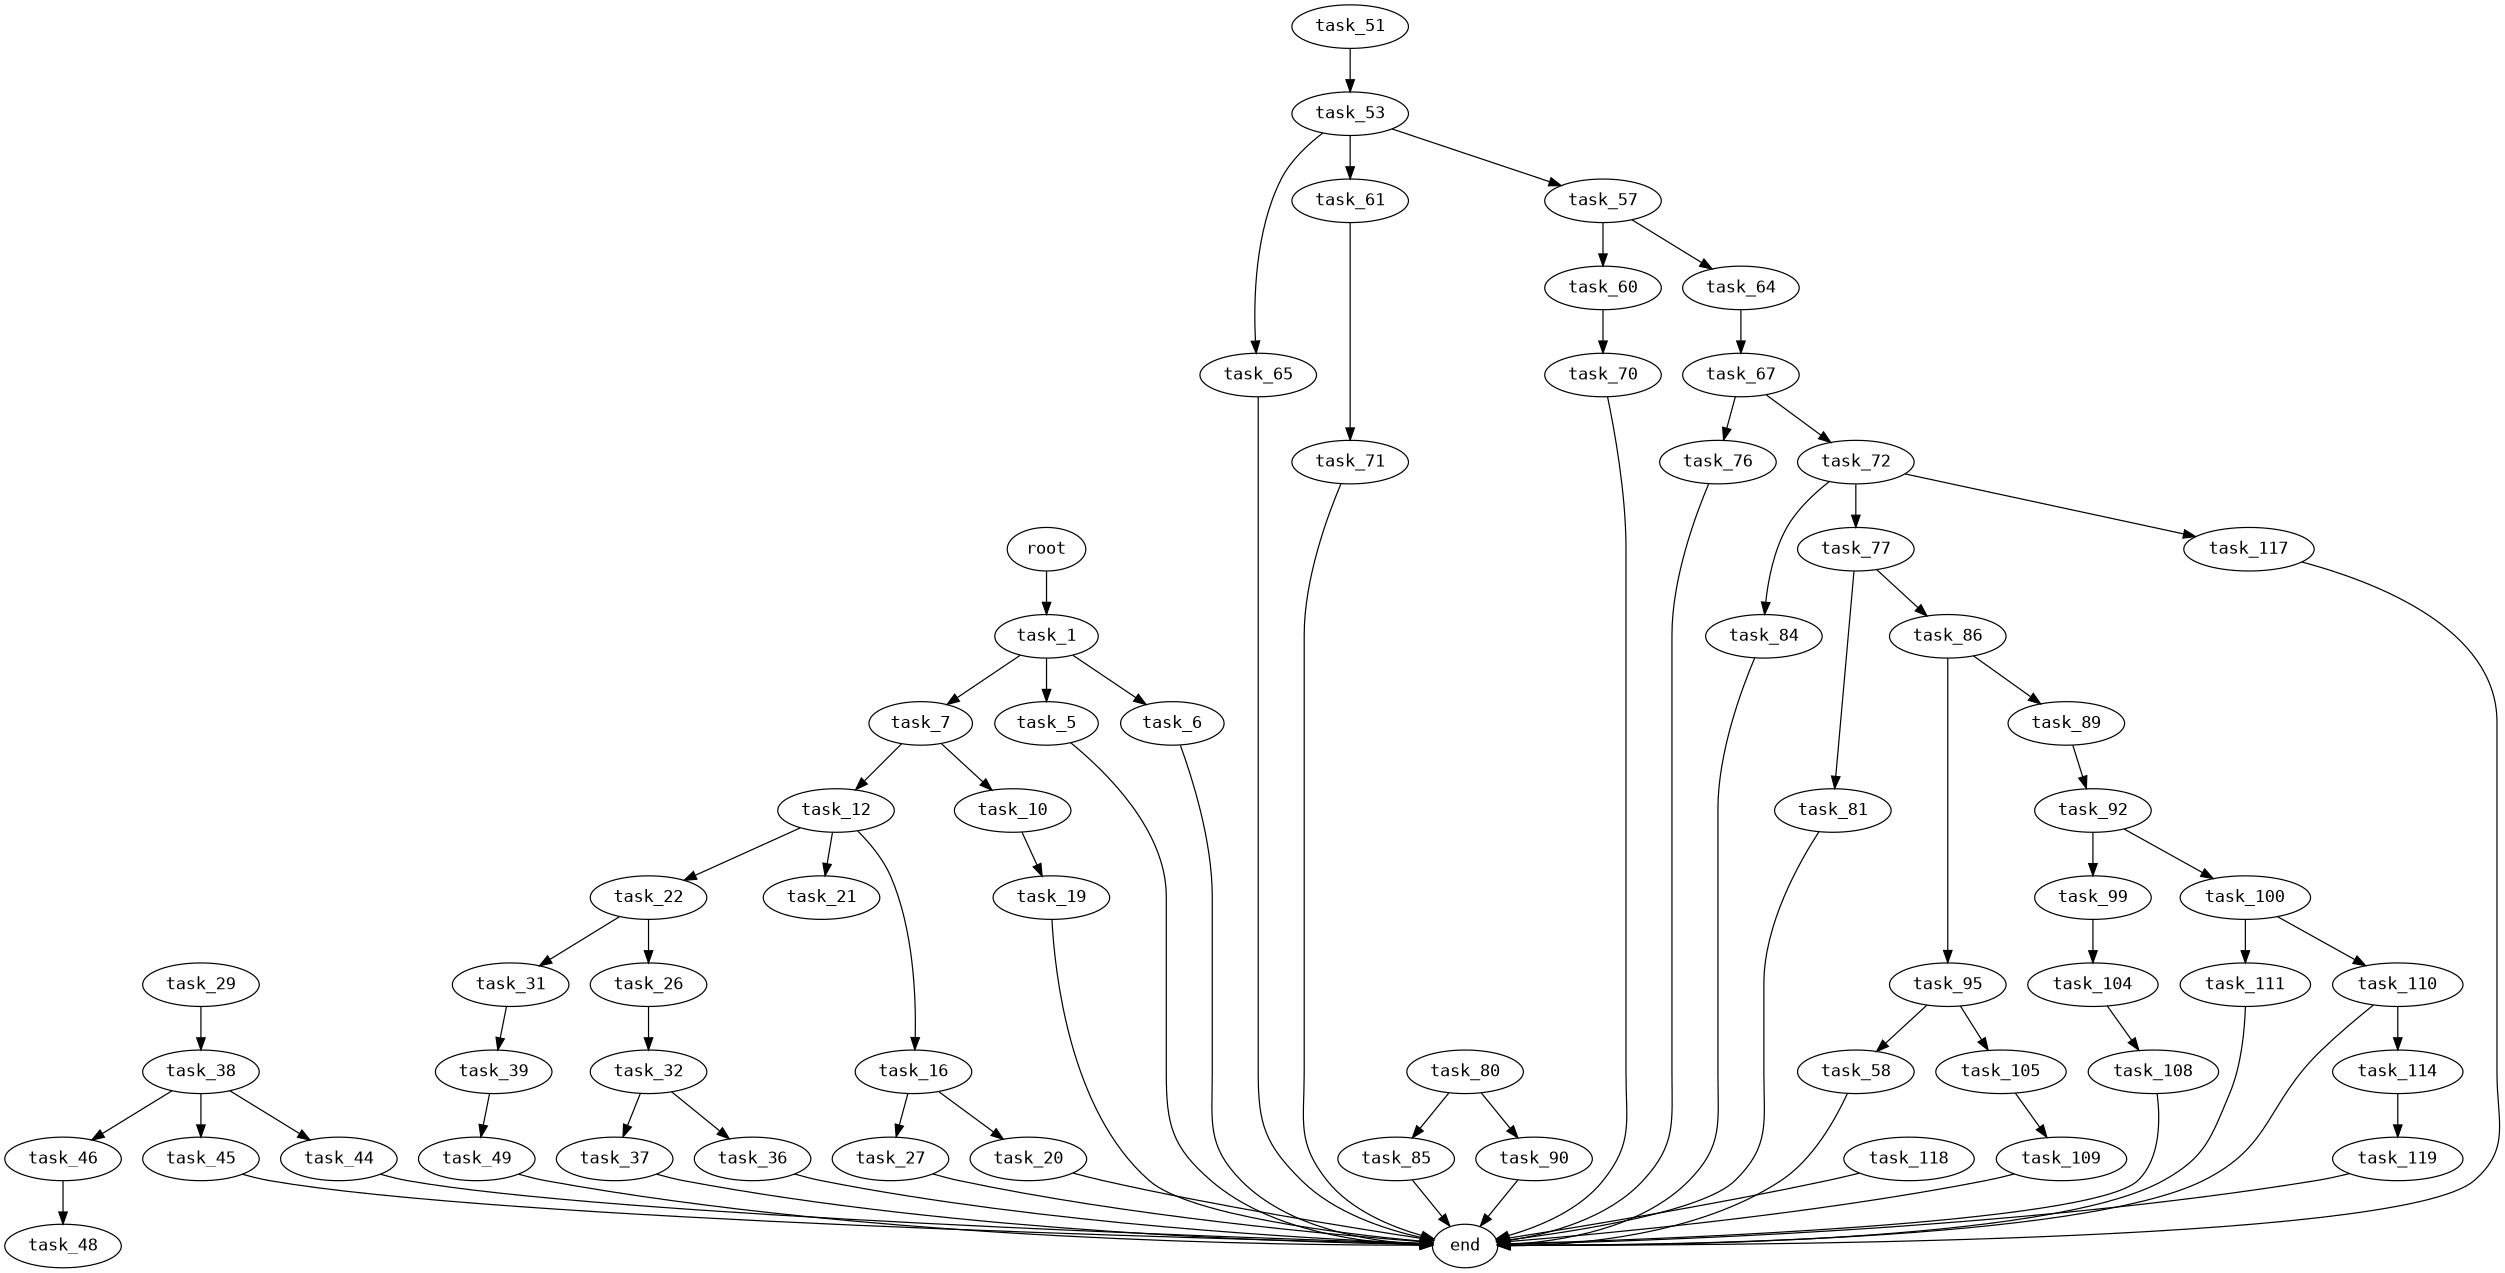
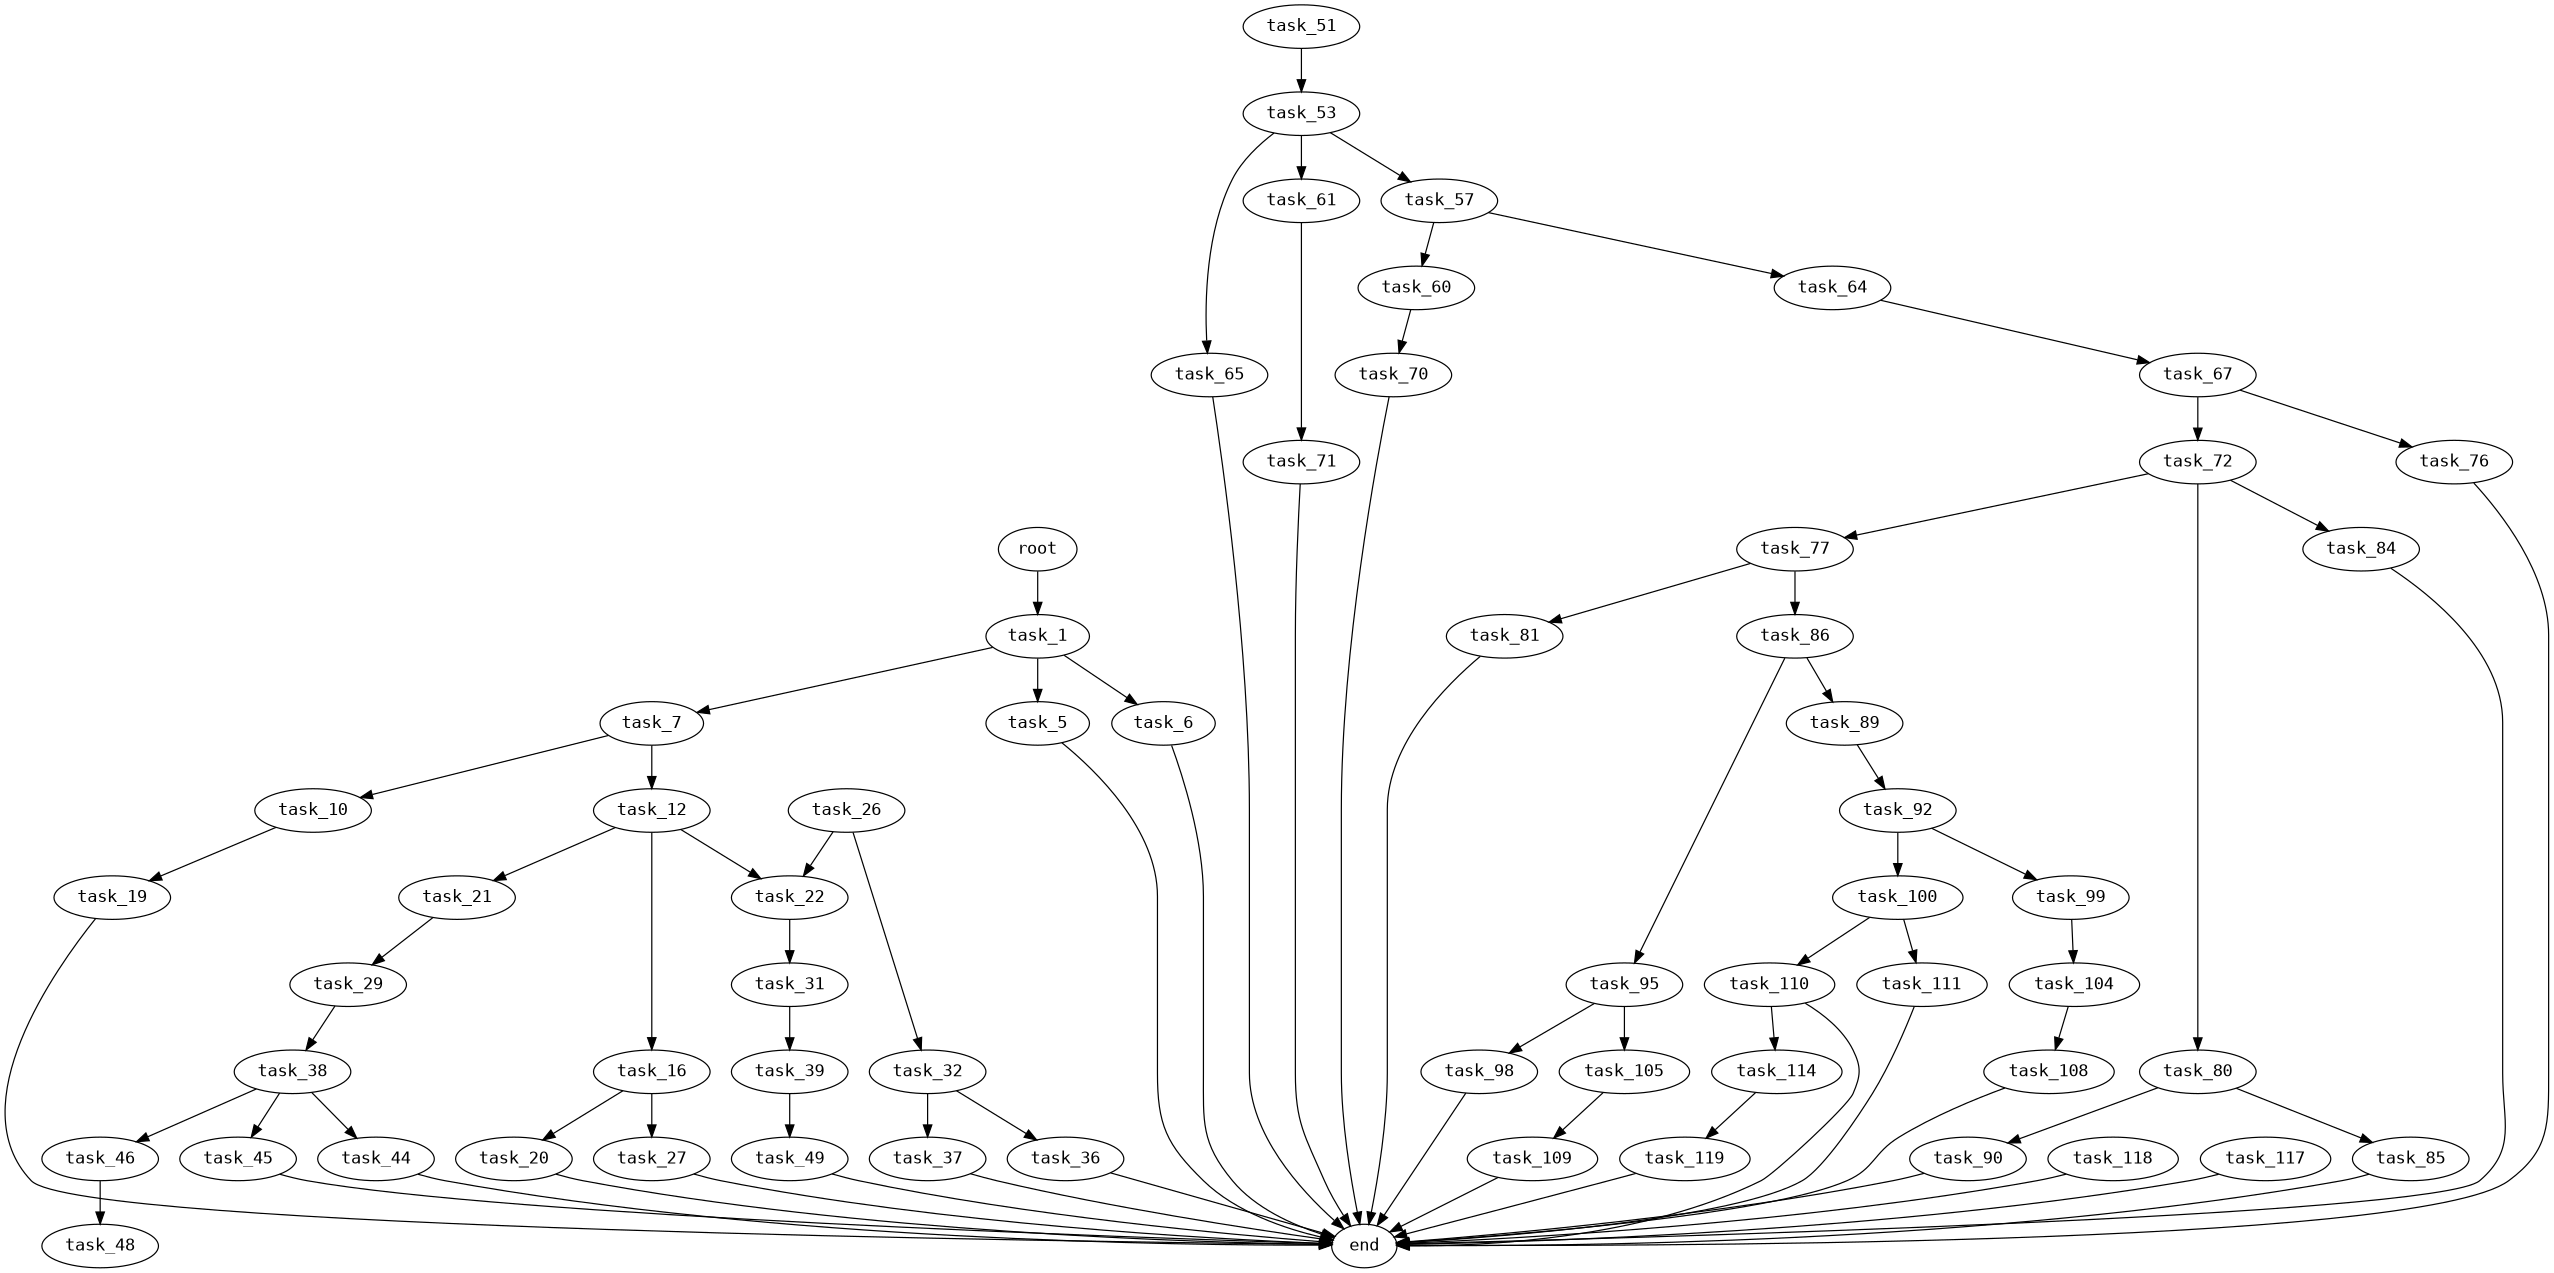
(2044, 504) -> (2198, 761)
(649, 935) -> (822, 849)
none -> (407, 937)
(1856, 1072) -> (1479, 1072)
